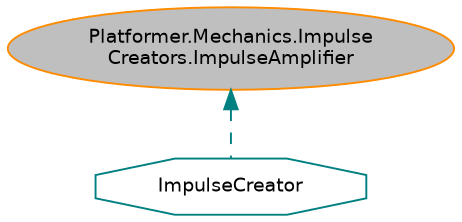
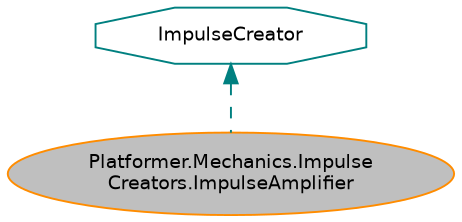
(231, 134) -> (231, 108)
